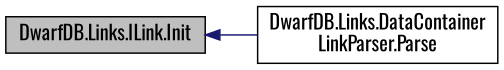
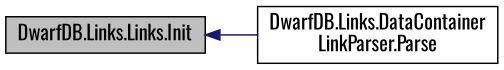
(106, 35) -> (106, 35)
